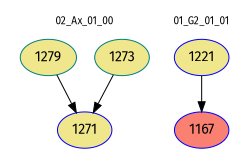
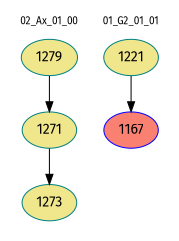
(202, 57) -> (131, 57)
(106, 89) -> (49, 161)
(85, 130) -> (49, 130)
